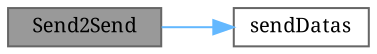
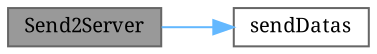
(85, 27) -> (85, 27)
